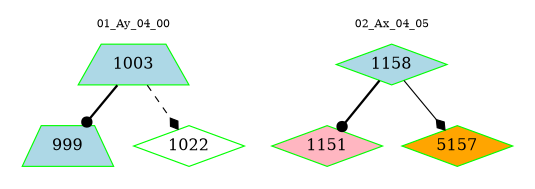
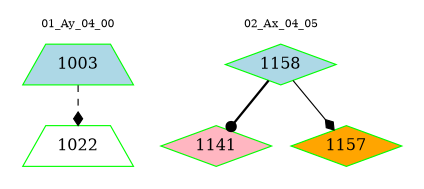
(68, 146) -> none
(189, 146) -> (78, 146)
(327, 146) -> (216, 146)
(457, 146) -> (346, 146)
